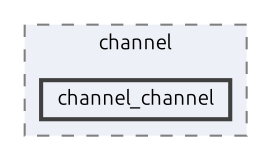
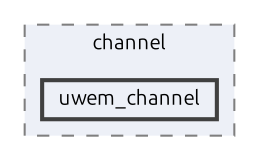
(136, 100) -> (130, 100)
